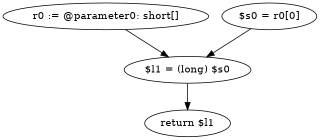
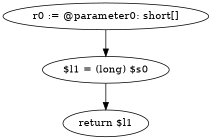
(269, 16) -> none
